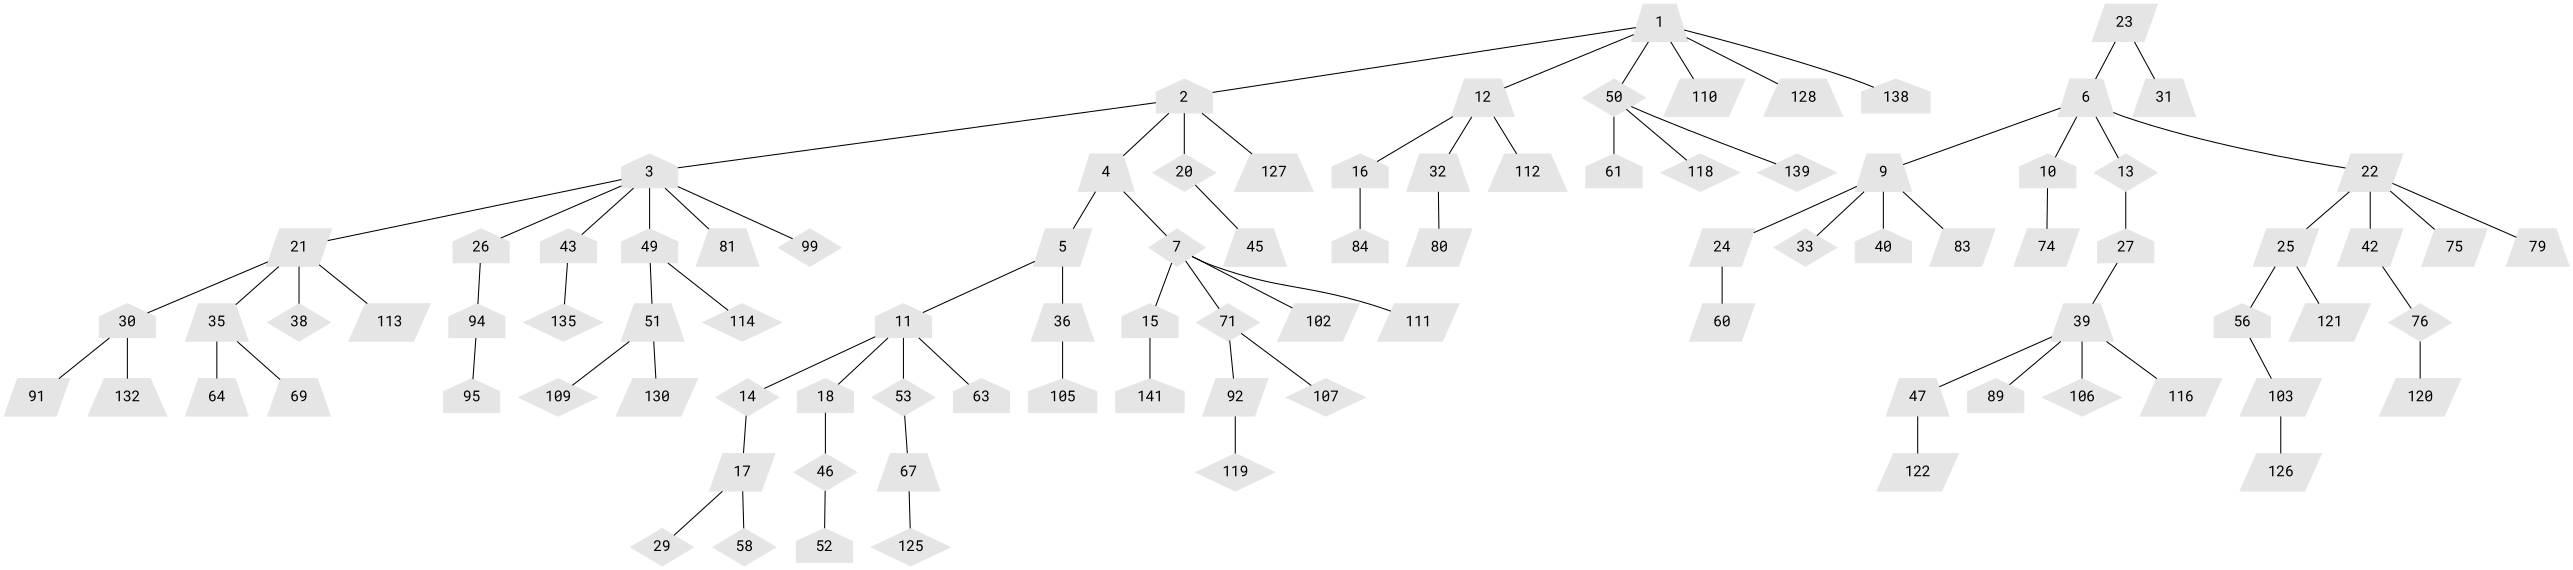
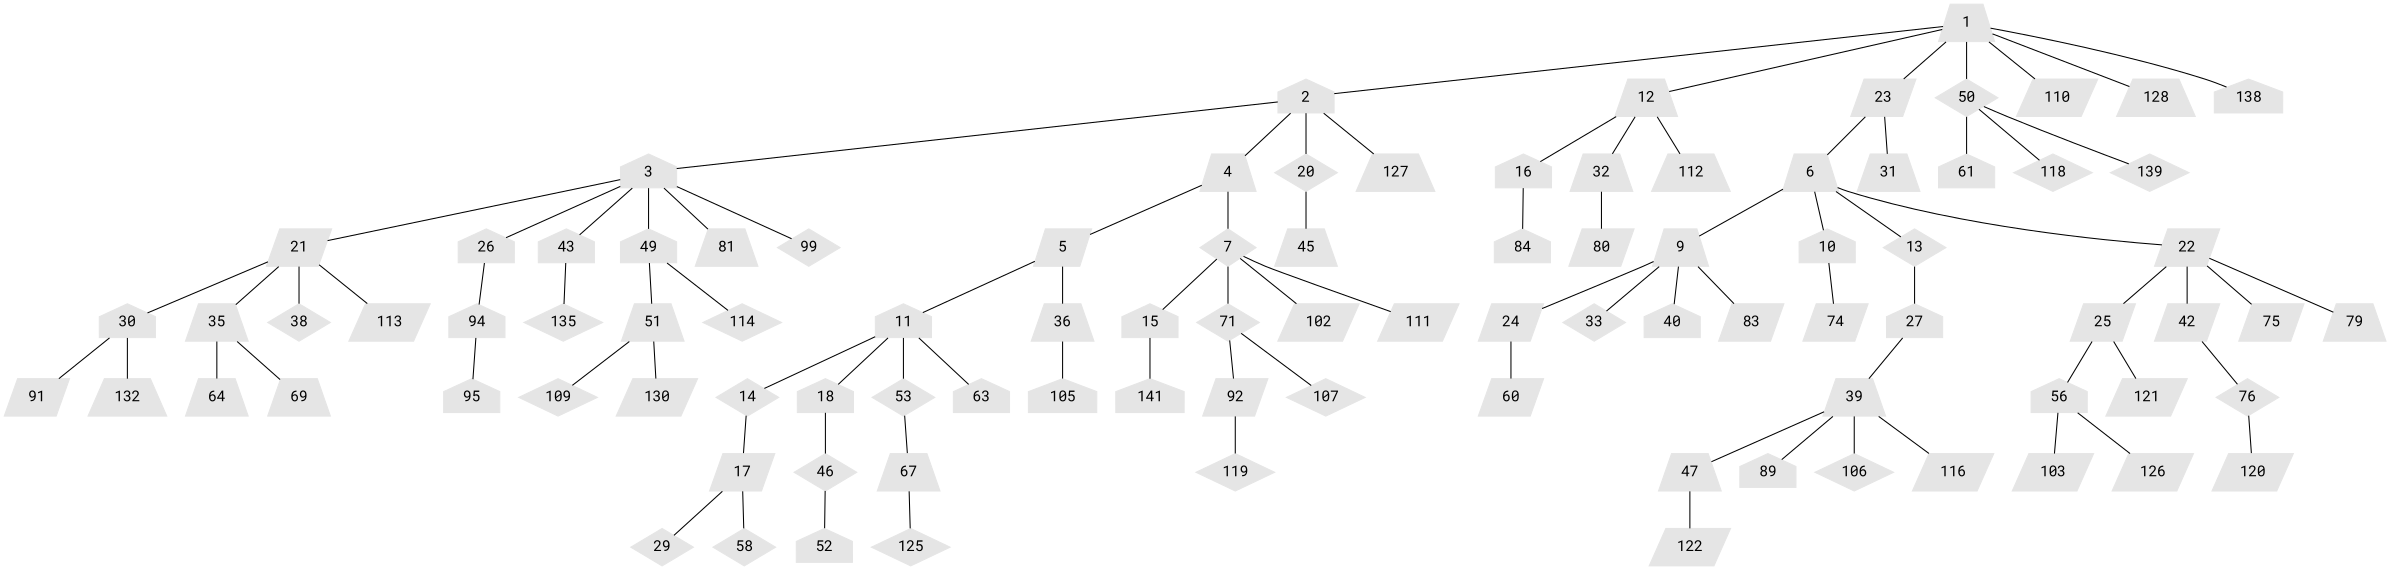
none -> (1925, 60)
(2281, 435) -> (2104, 433)
